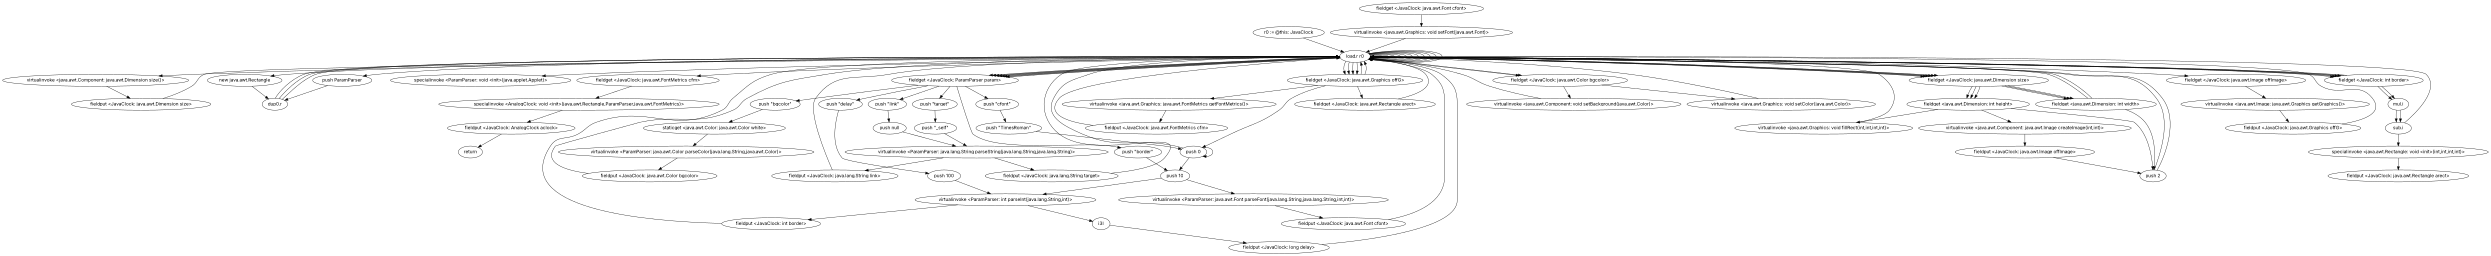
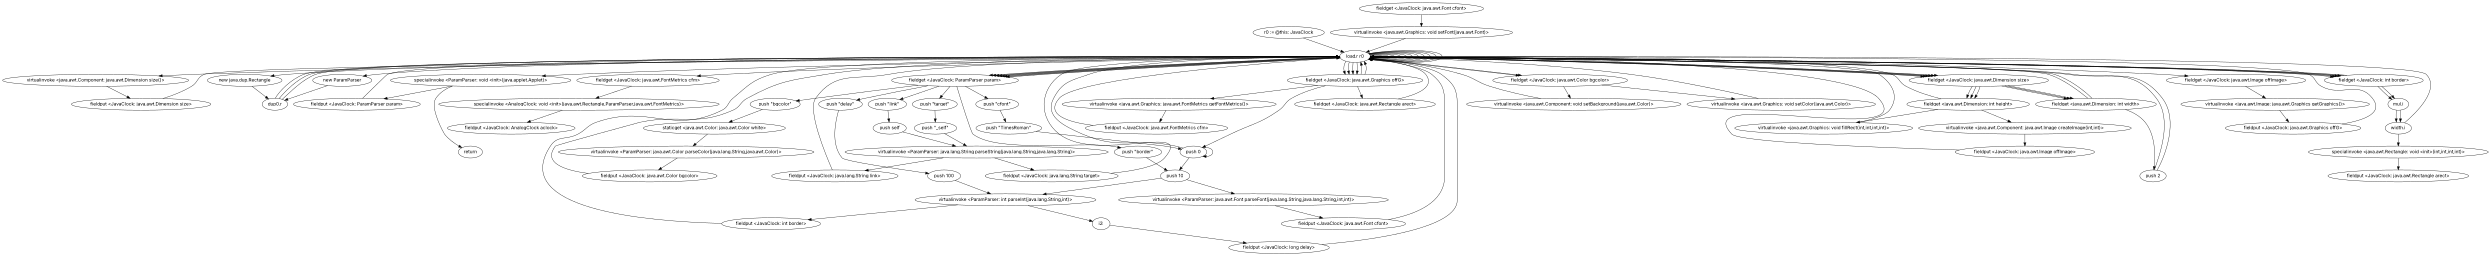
(245, 80) -> (245, 80)
(342, 80) -> (342, 80)
none -> (357, 104)
(2097, 117) -> (1661, 59)
(890, 128) -> (890, 128)
(2398, 128) -> (2398, 128)
(491, 140) -> (436, 116)
(2096, 165) -> (1835, 83)
(1101, 224) -> (1101, 224)
